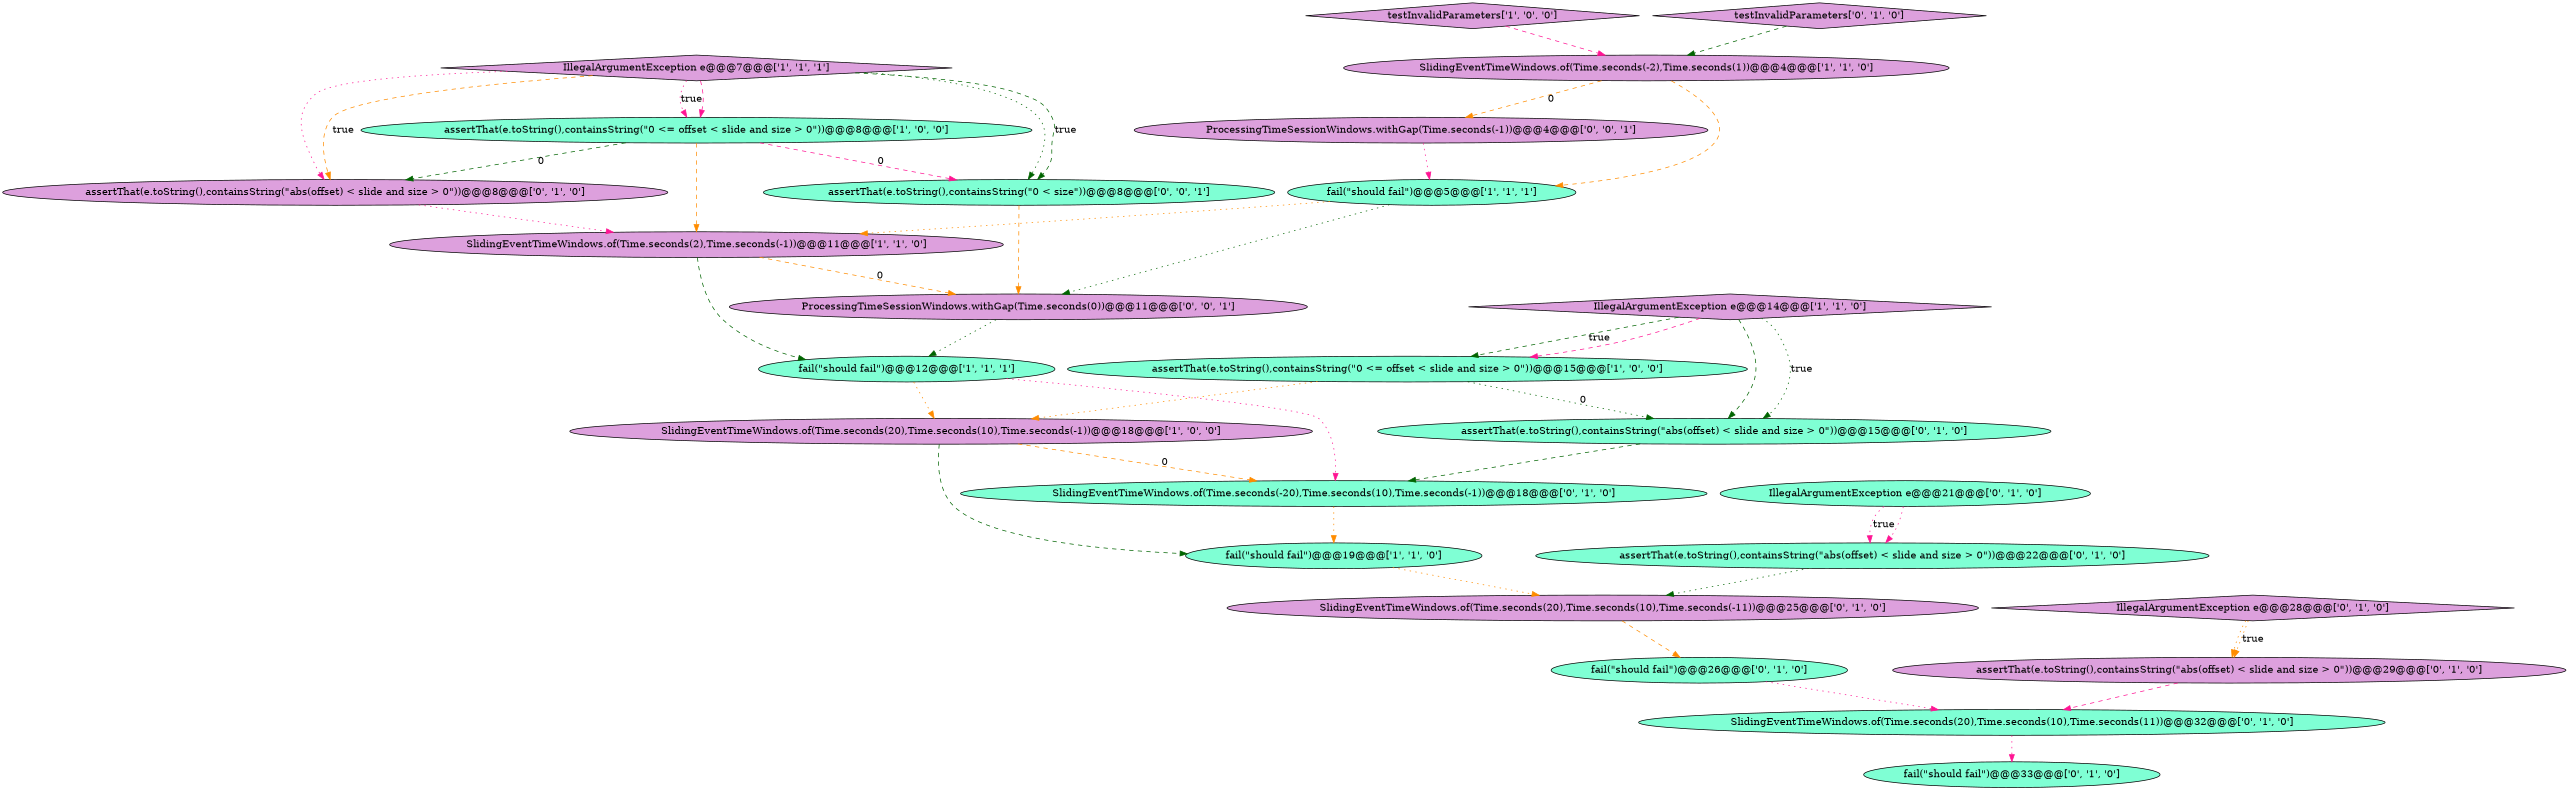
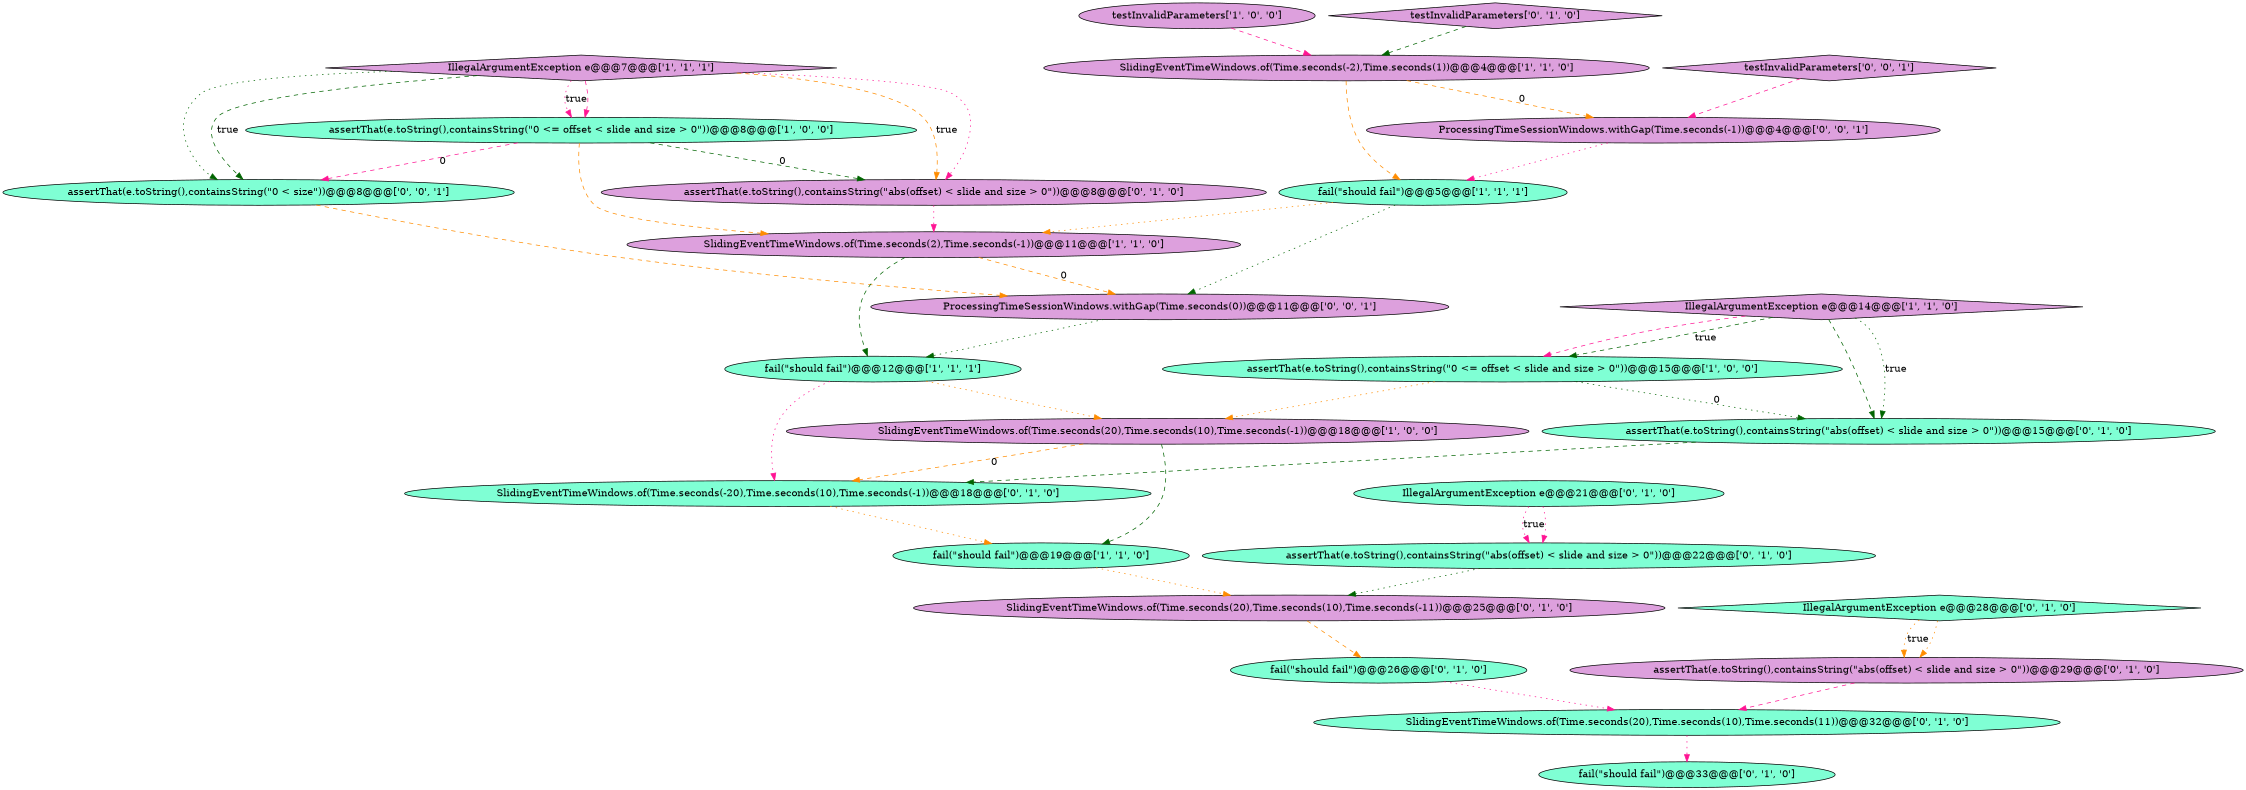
(1473, 16) -> (1197, 16)
none -> (1829, 68)
(2253, 608) -> (1939, 608)
